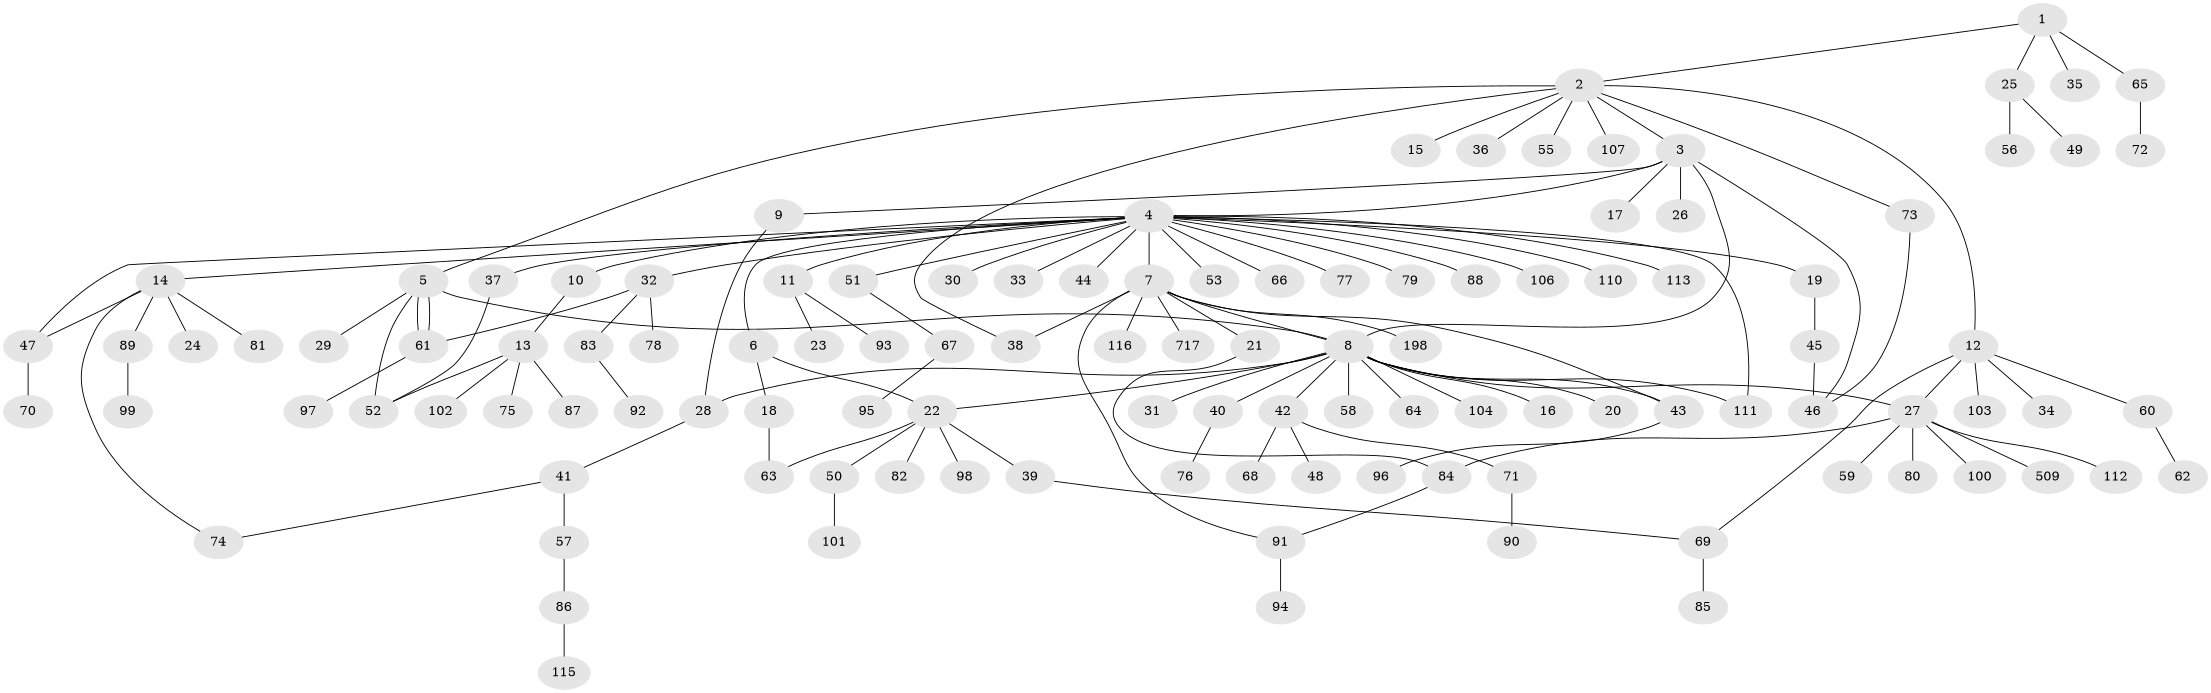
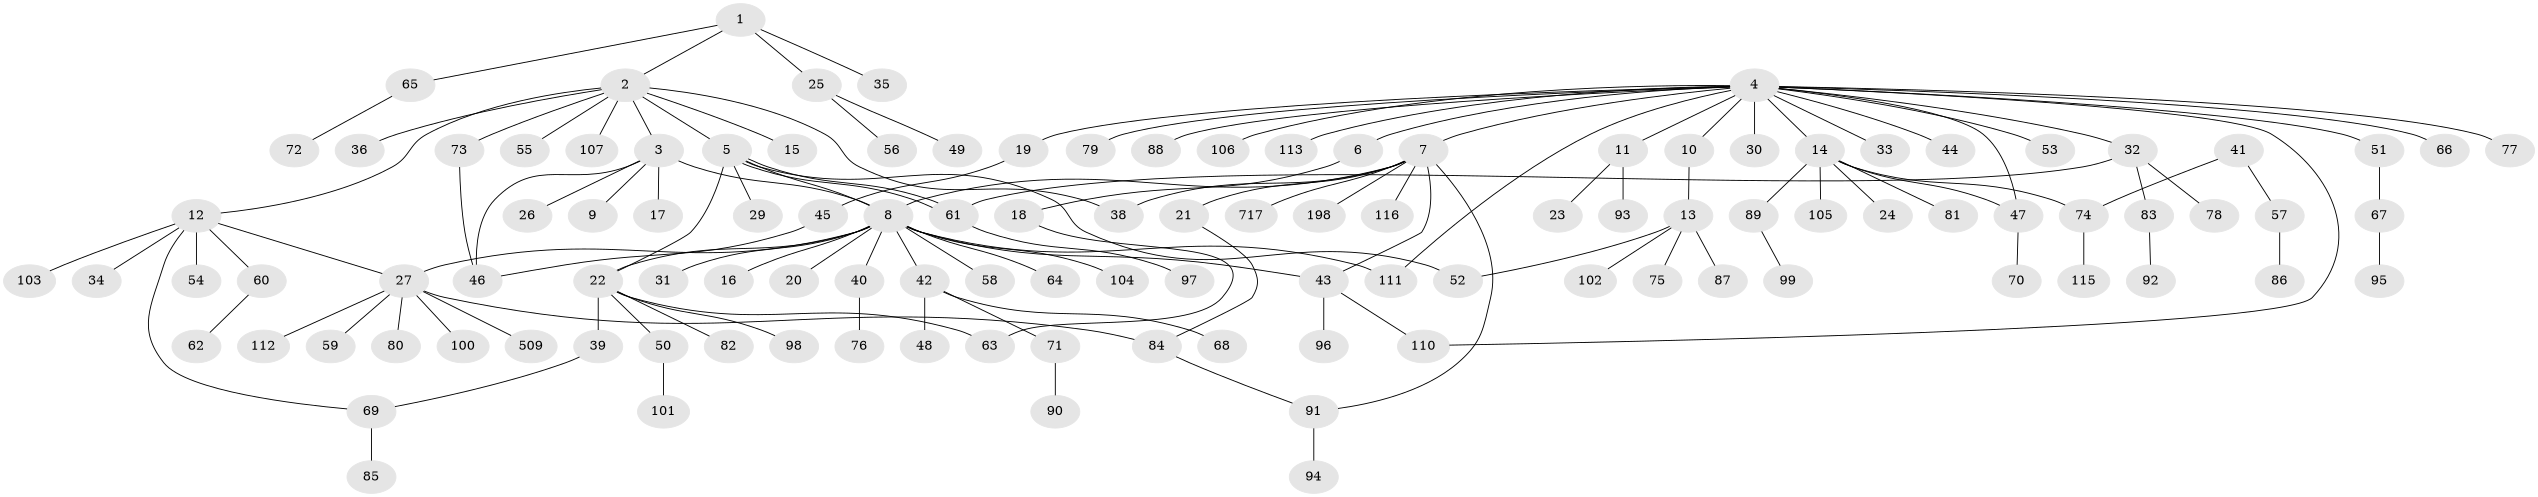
(1420, 206) -> none
none -> (1821, 216)
none -> (196, 281)
(493, 281) -> none
none -> (1374, 314)
(850, 381) -> (687, 235)
(704, 412) -> none
(564, 640) -> (2084, 249)
